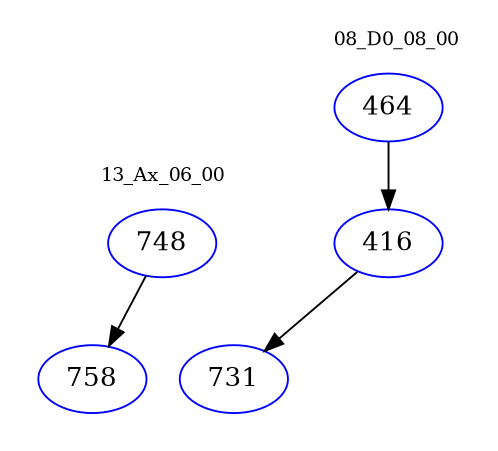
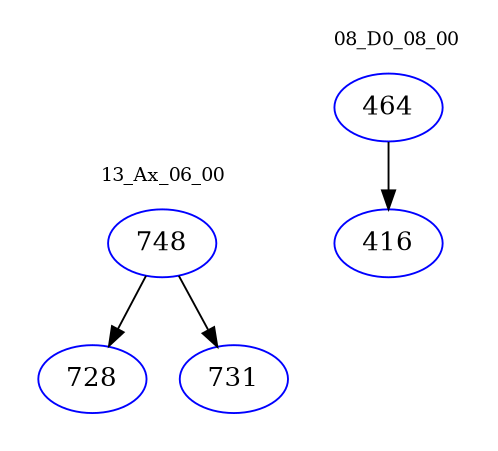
(318, 305) -> (193, 303)
(92, 379) -> (92, 379)
